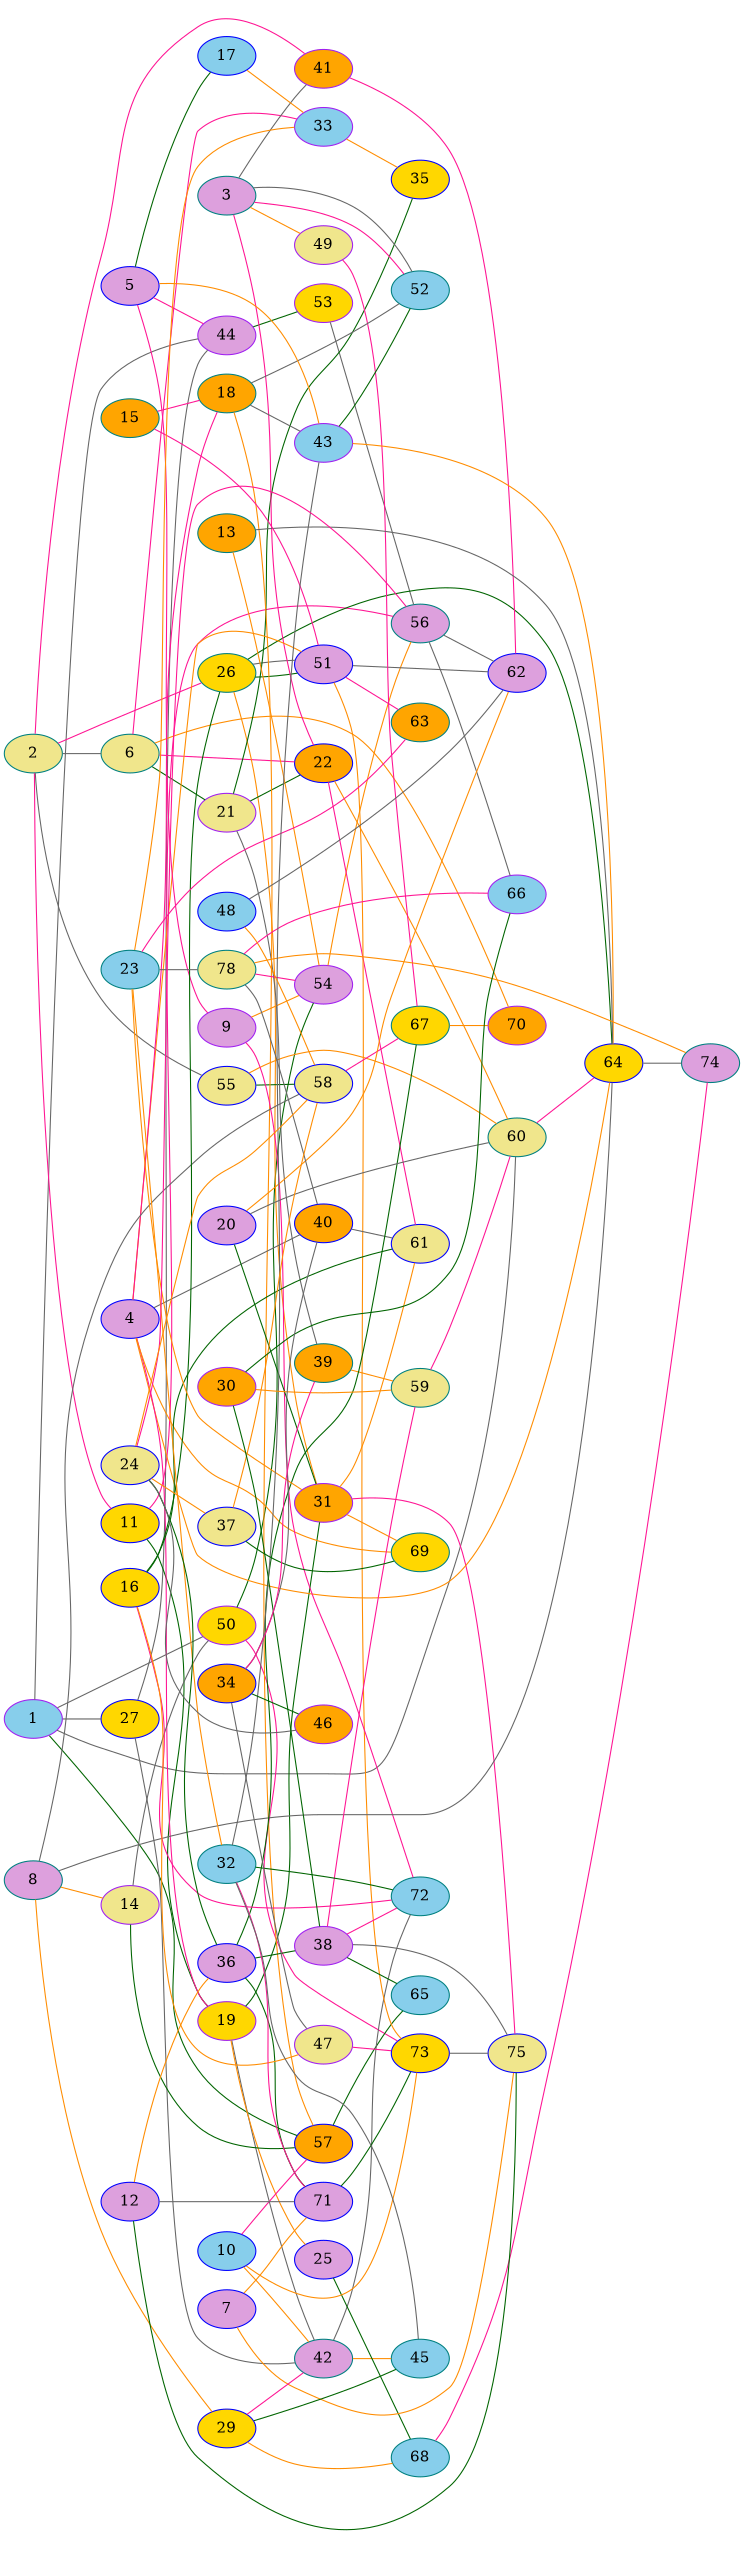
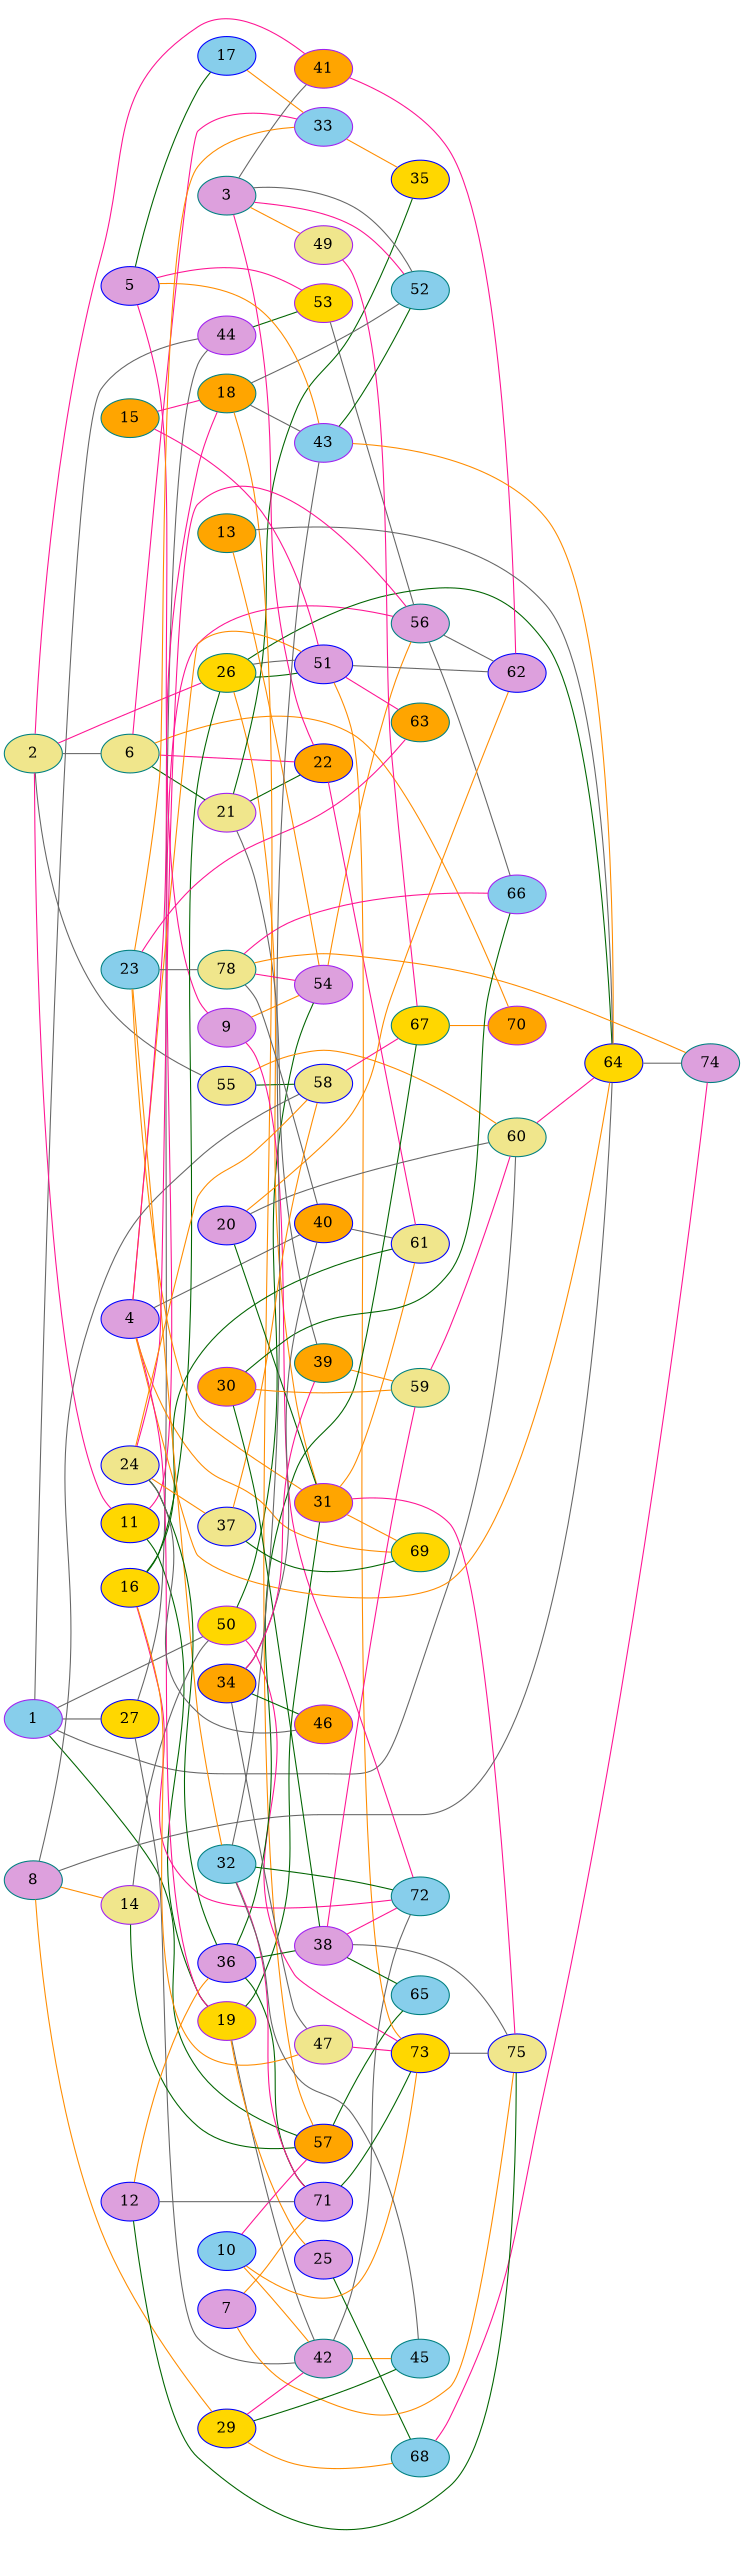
(181, 312) -> (231, 268)
(227, 912) -> none
(425, 948) -> none
